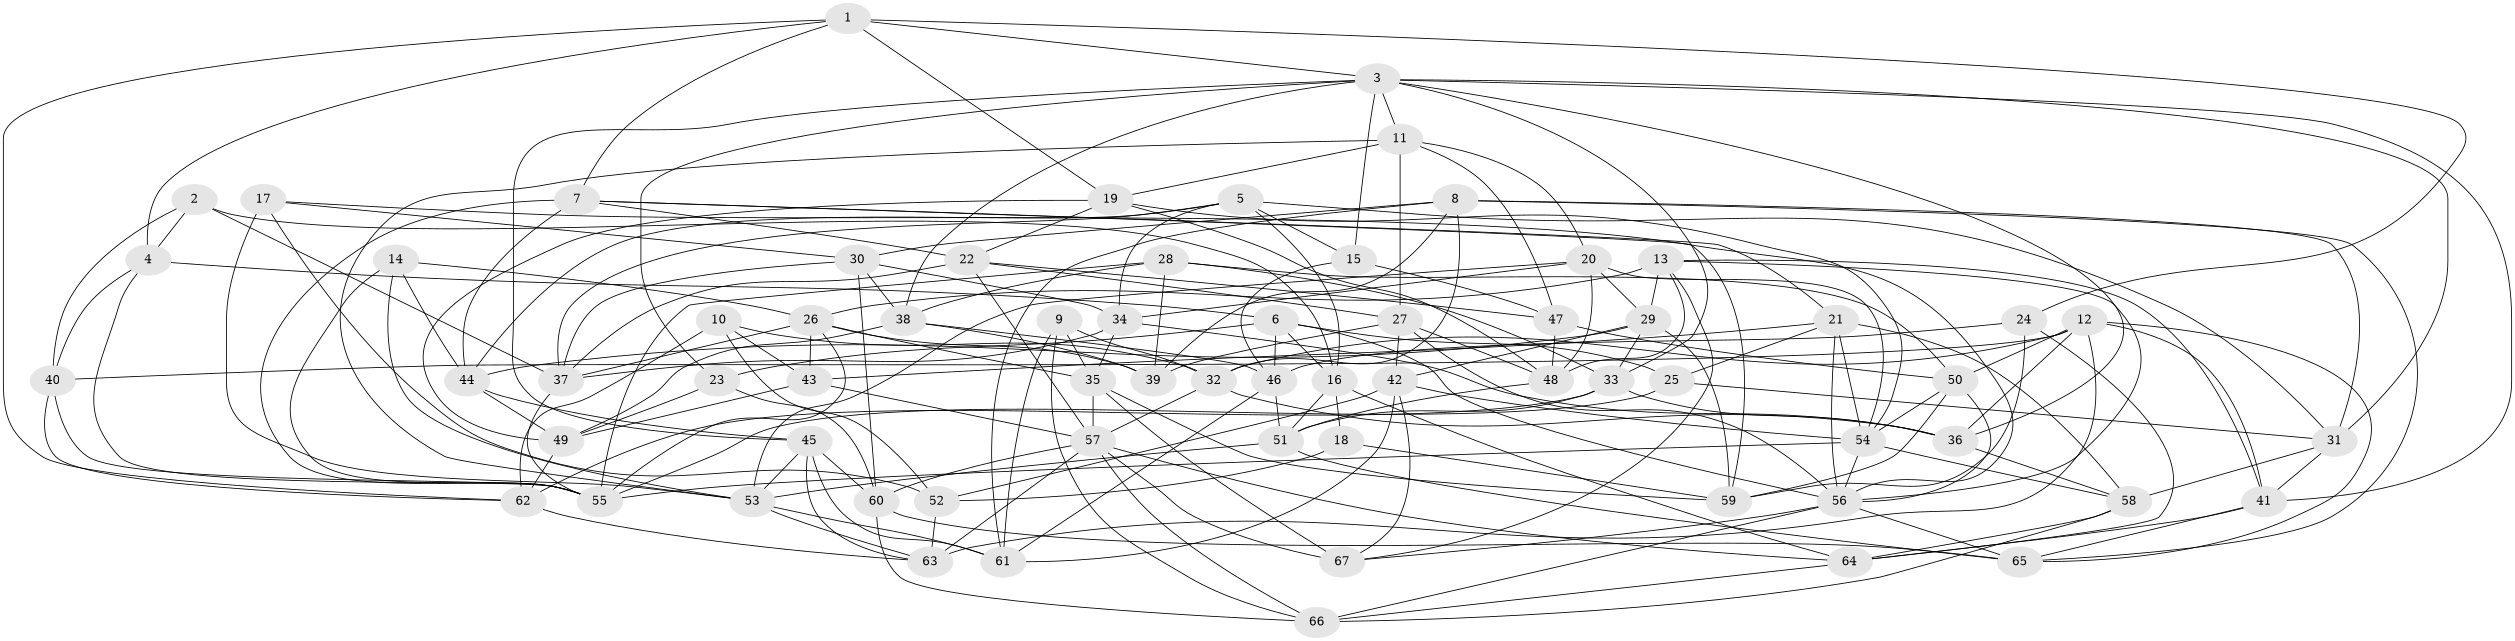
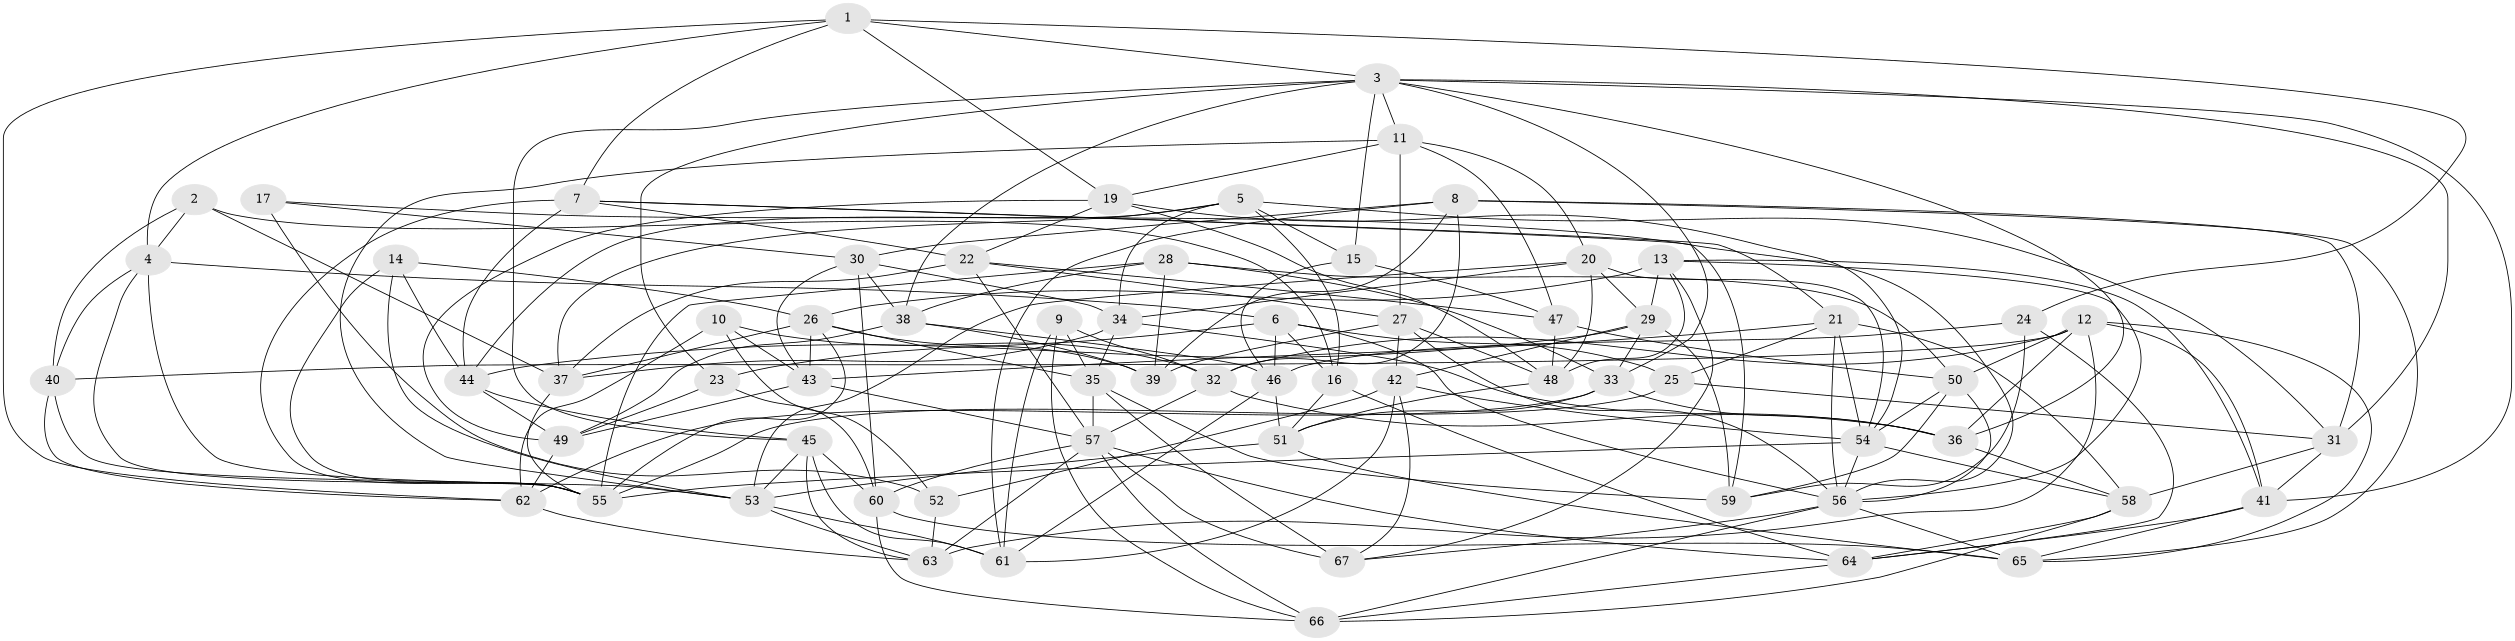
(679, 279) -> (781, 305)
(1341, 441) -> none
(373, 471) -> (301, 473)
